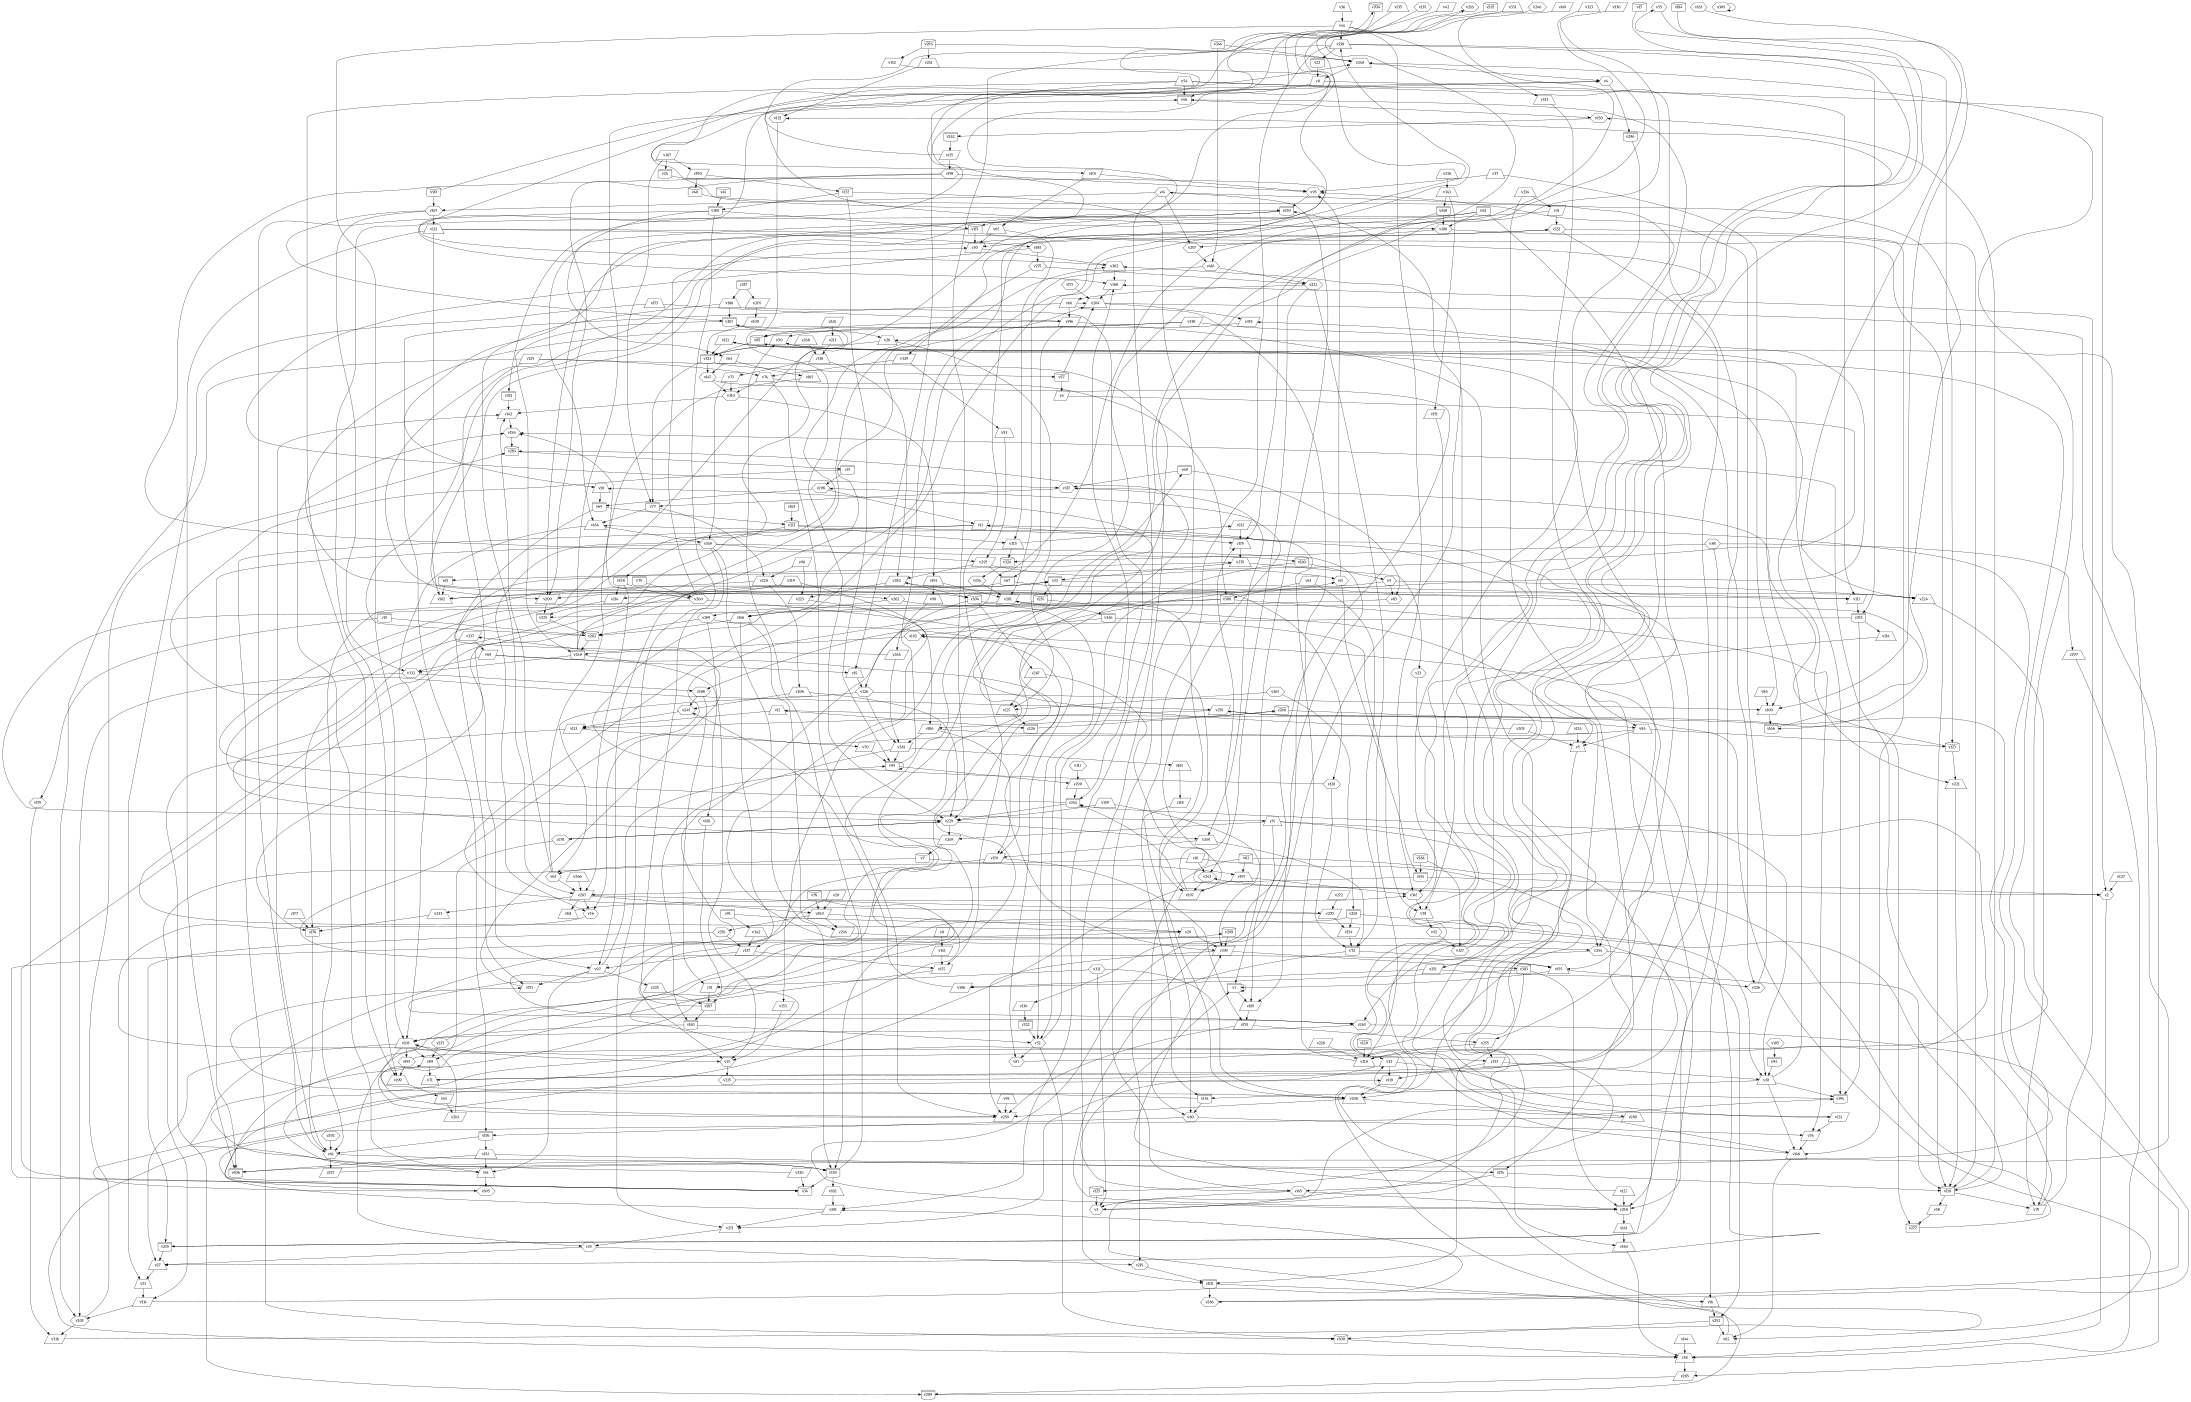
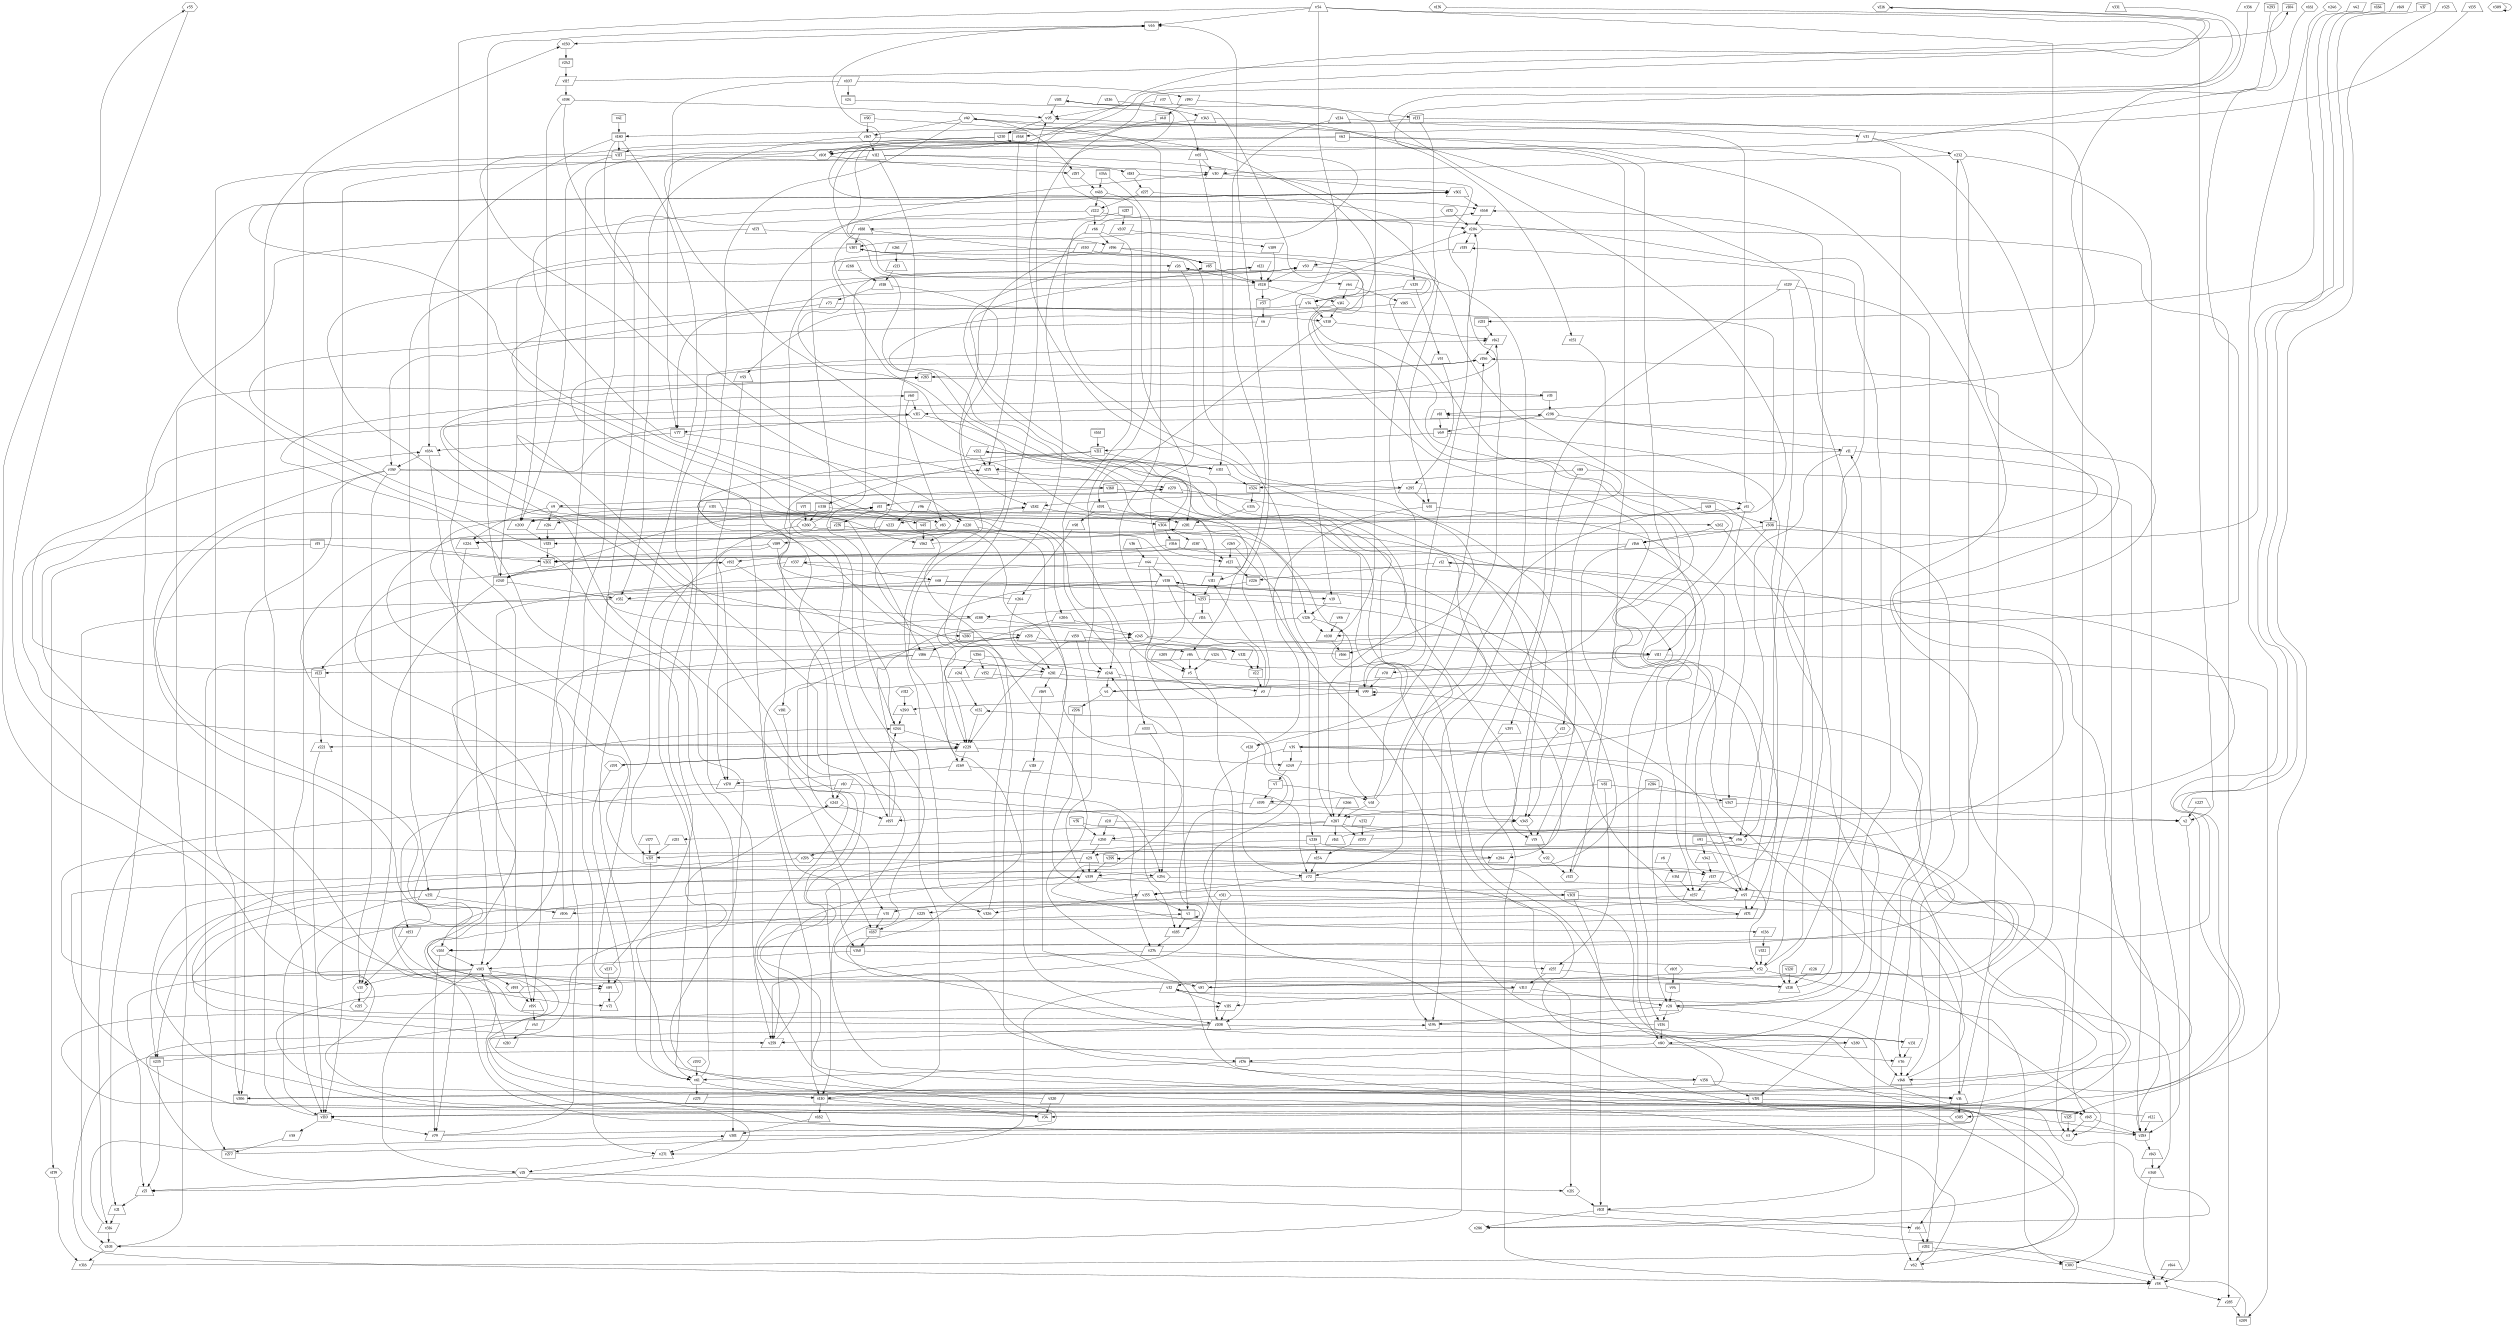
(1376, 7) -> (2290, 7)
(1095, 303) -> (1473, 229)
(1309, 581) -> (1708, 507)
none -> (1242, 655)
(834, 785) -> (903, 310)
(949, 821) -> (967, 747)
(1242, 877) -> (1261, 803)
